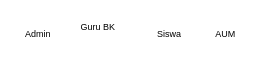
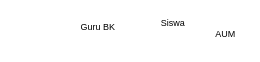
(38, 34) -> none
(169, 34) -> (173, 23)
